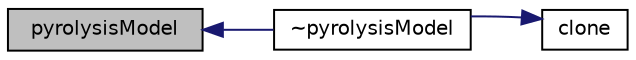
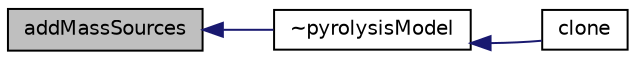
(496, 17) -> (516, 42)
(105, 30) -> (105, 30)
